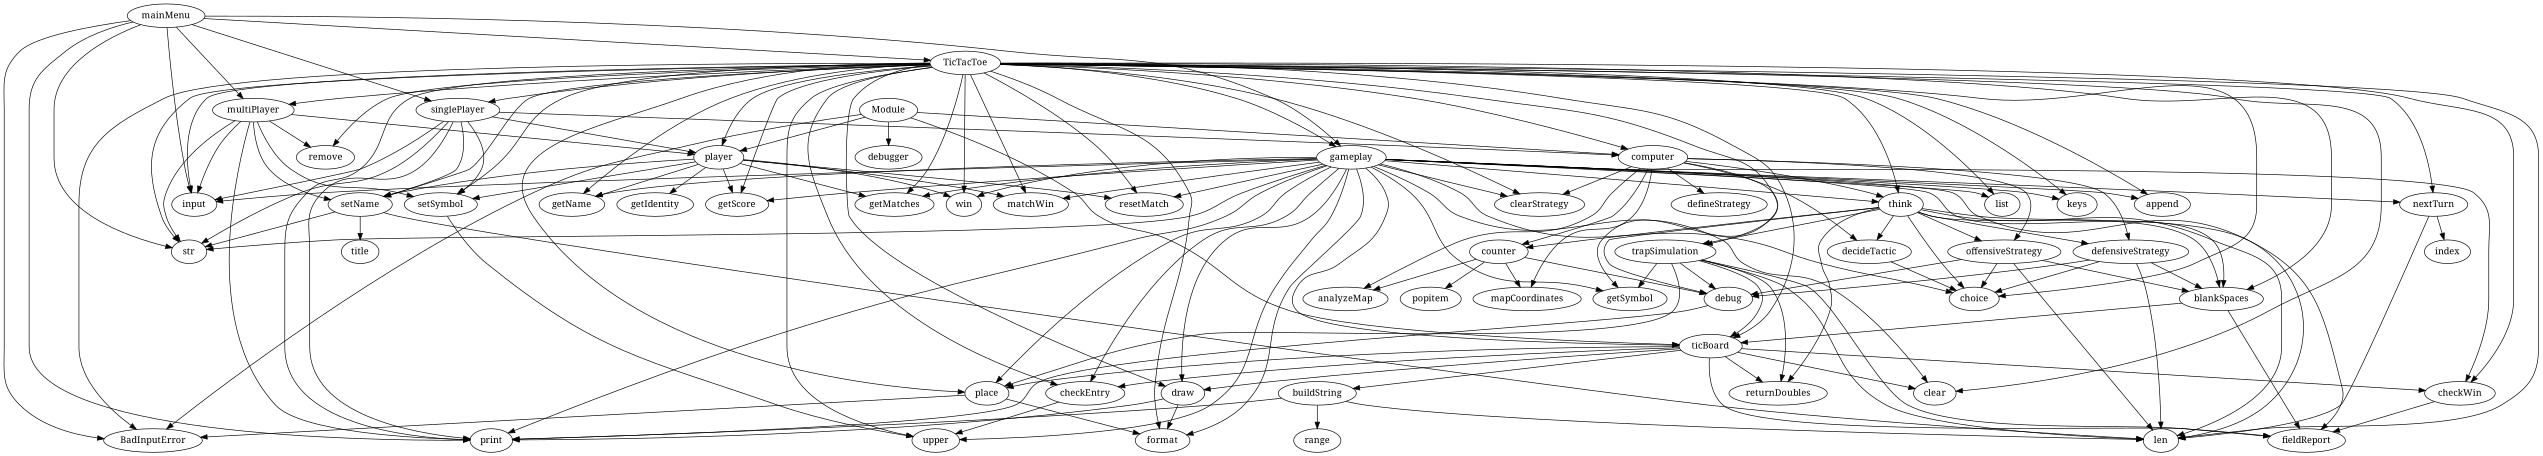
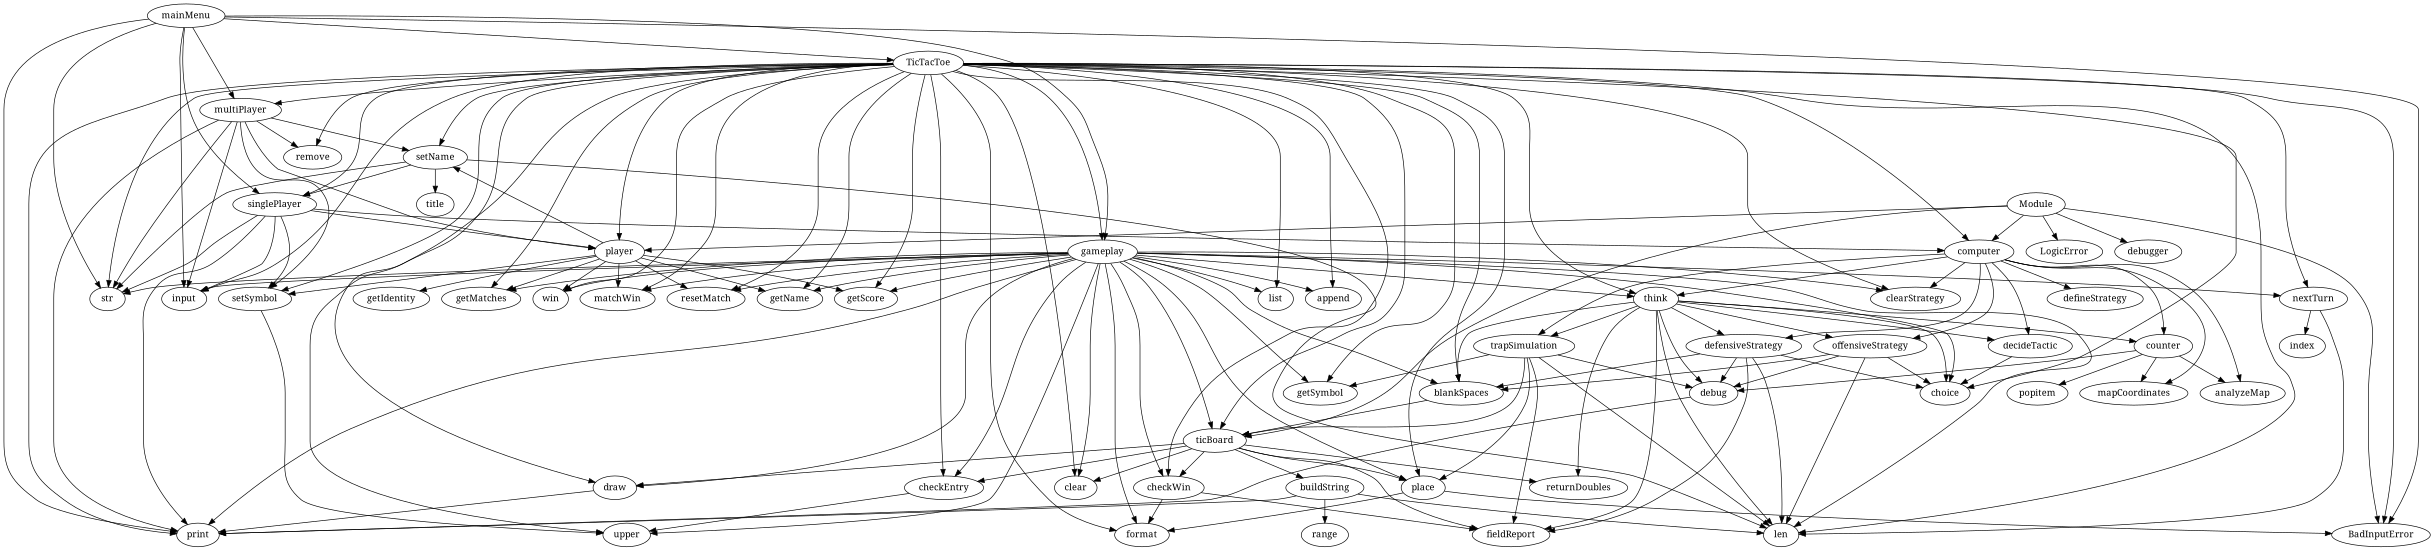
(457, 168) -> (365, 178)
(2077, 205) -> none
none -> (2064, 252)
(1770, 287) -> none
(2262, 367) -> (1687, 480)
(1174, 414) -> (1157, 509)
